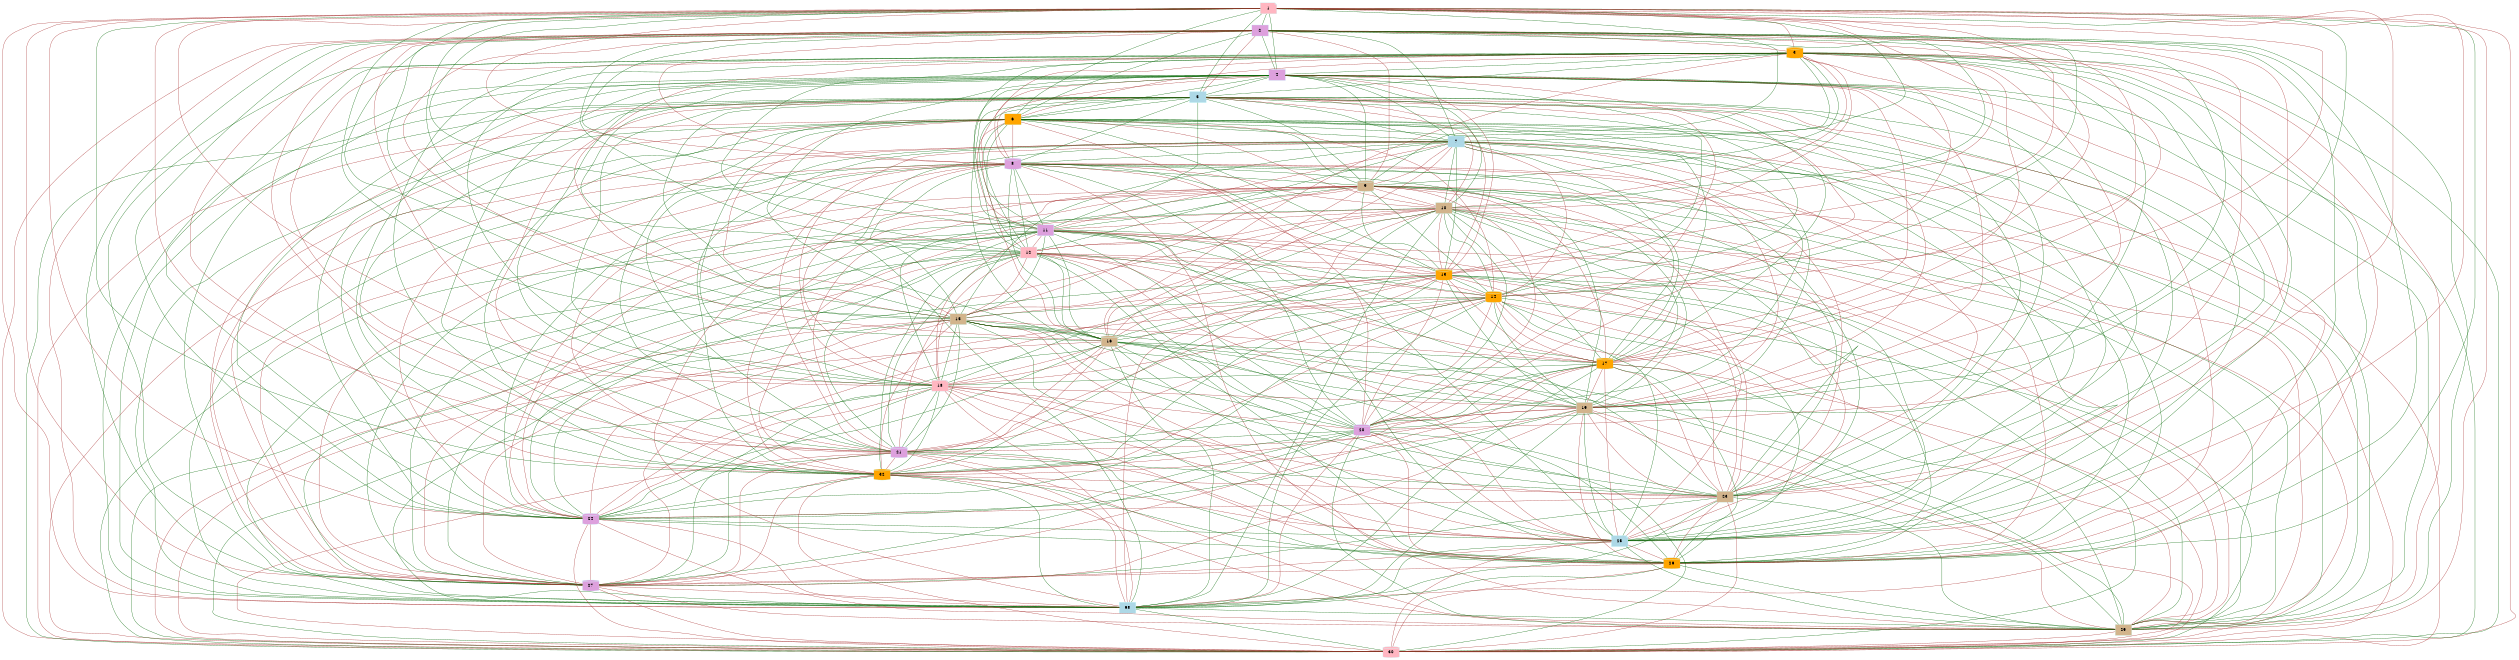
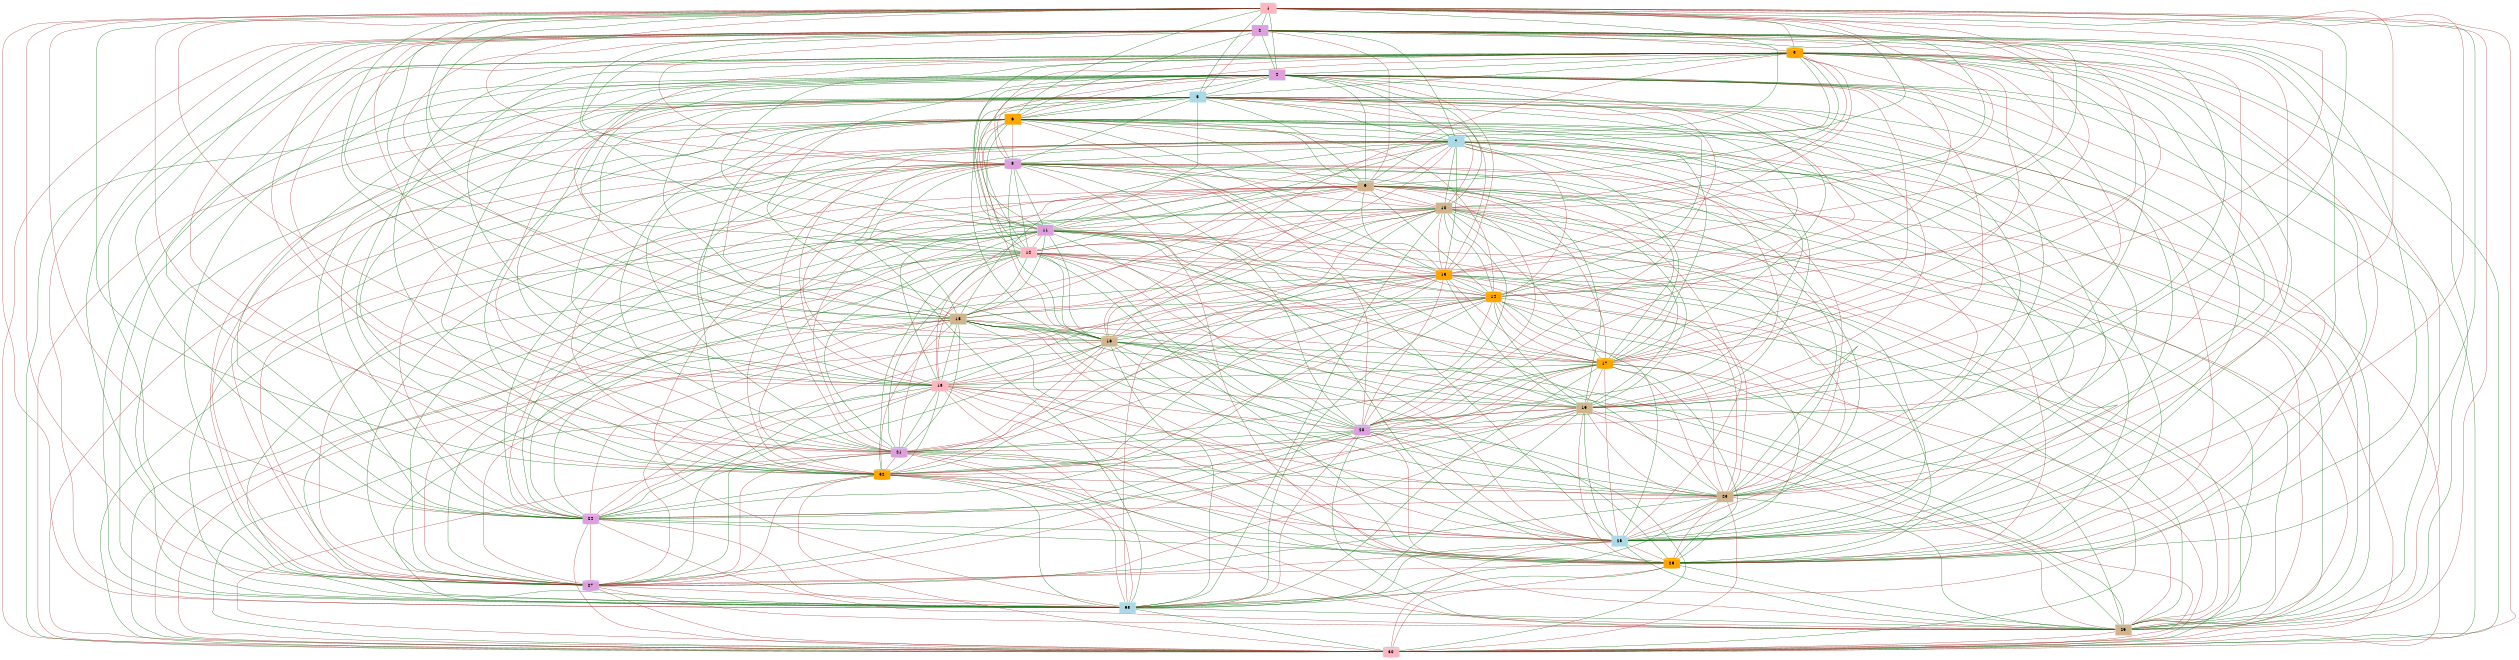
(966, 237) -> (966, 237)
(1000, 296) -> (1000, 296)
